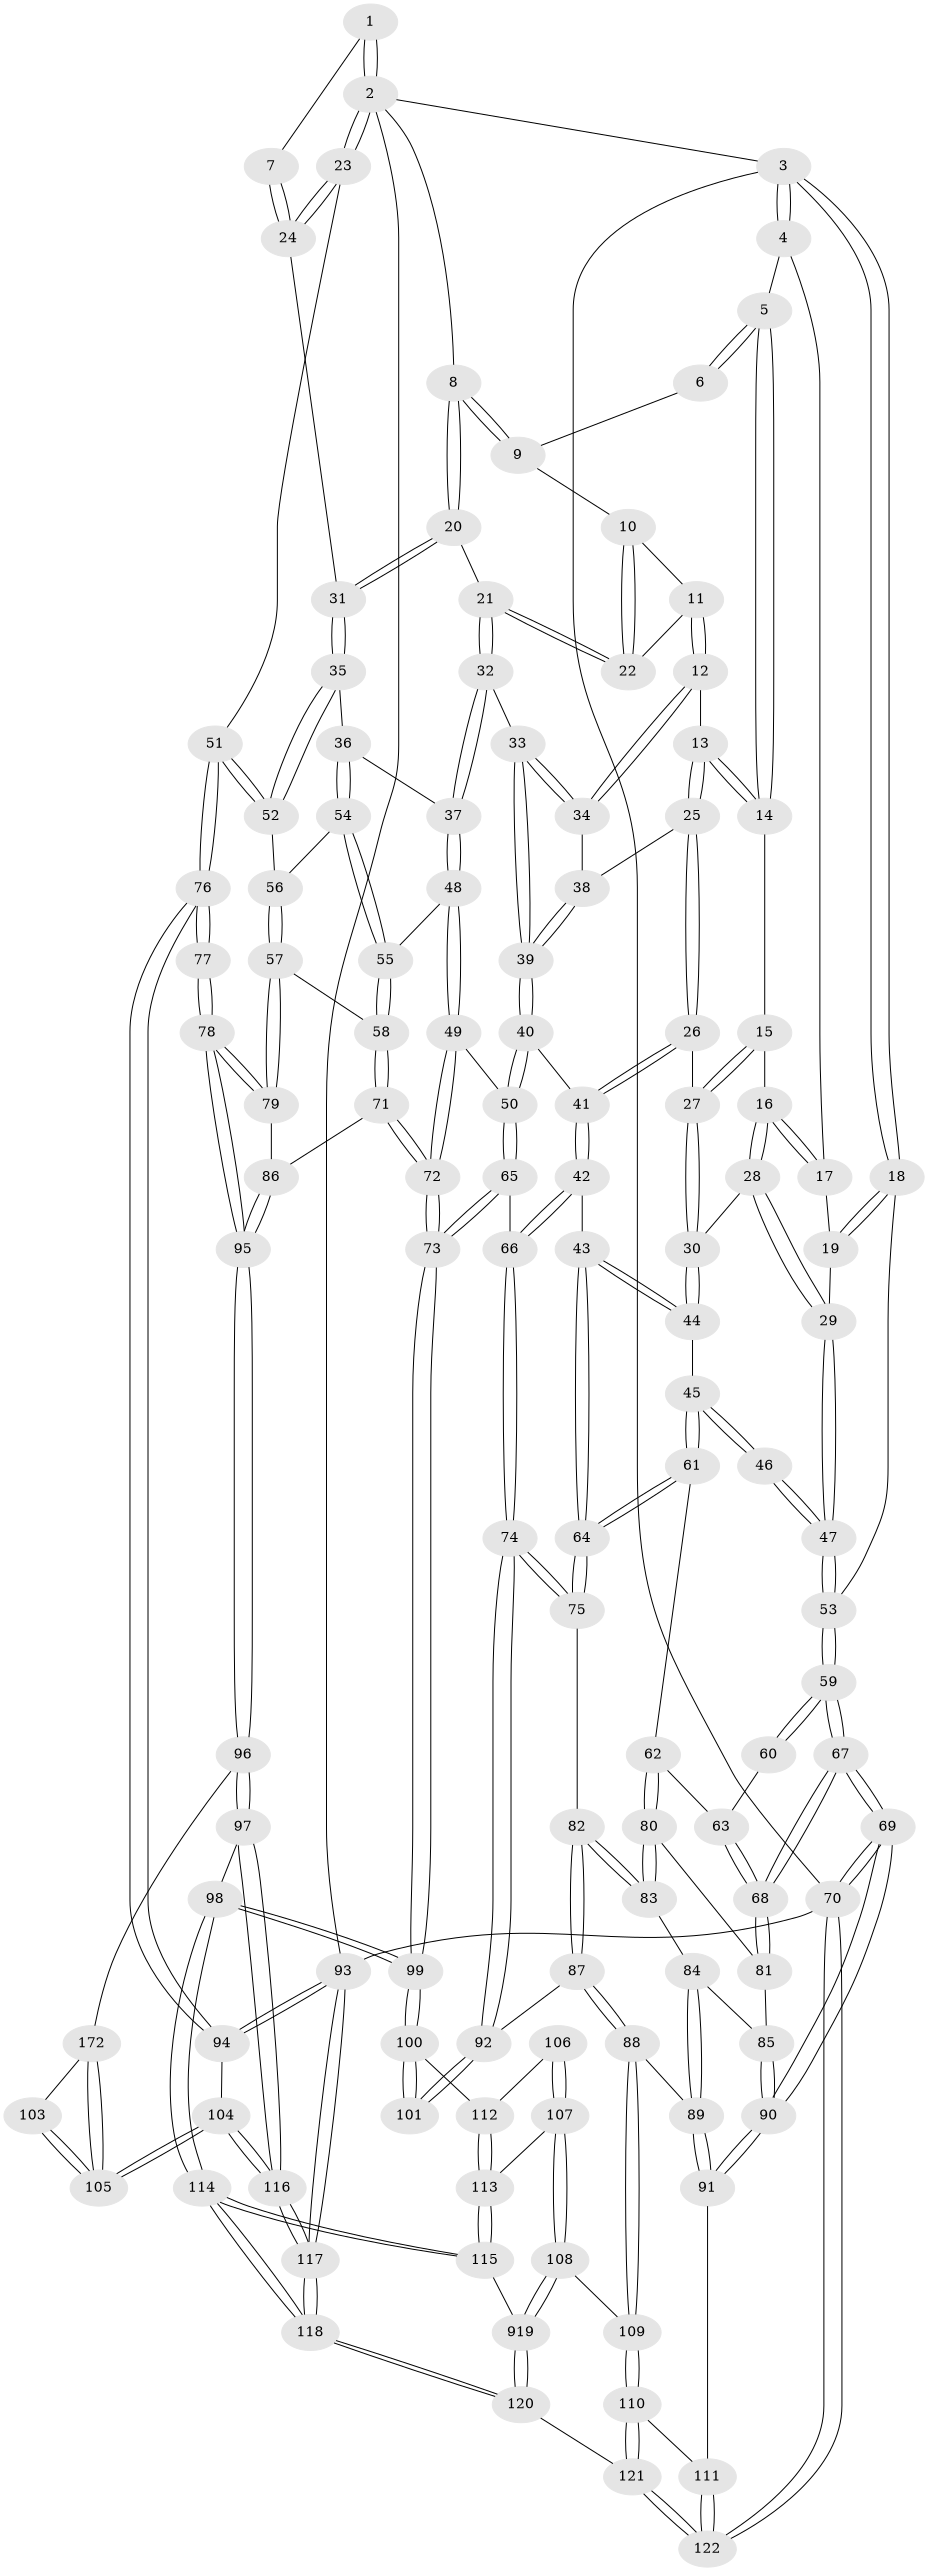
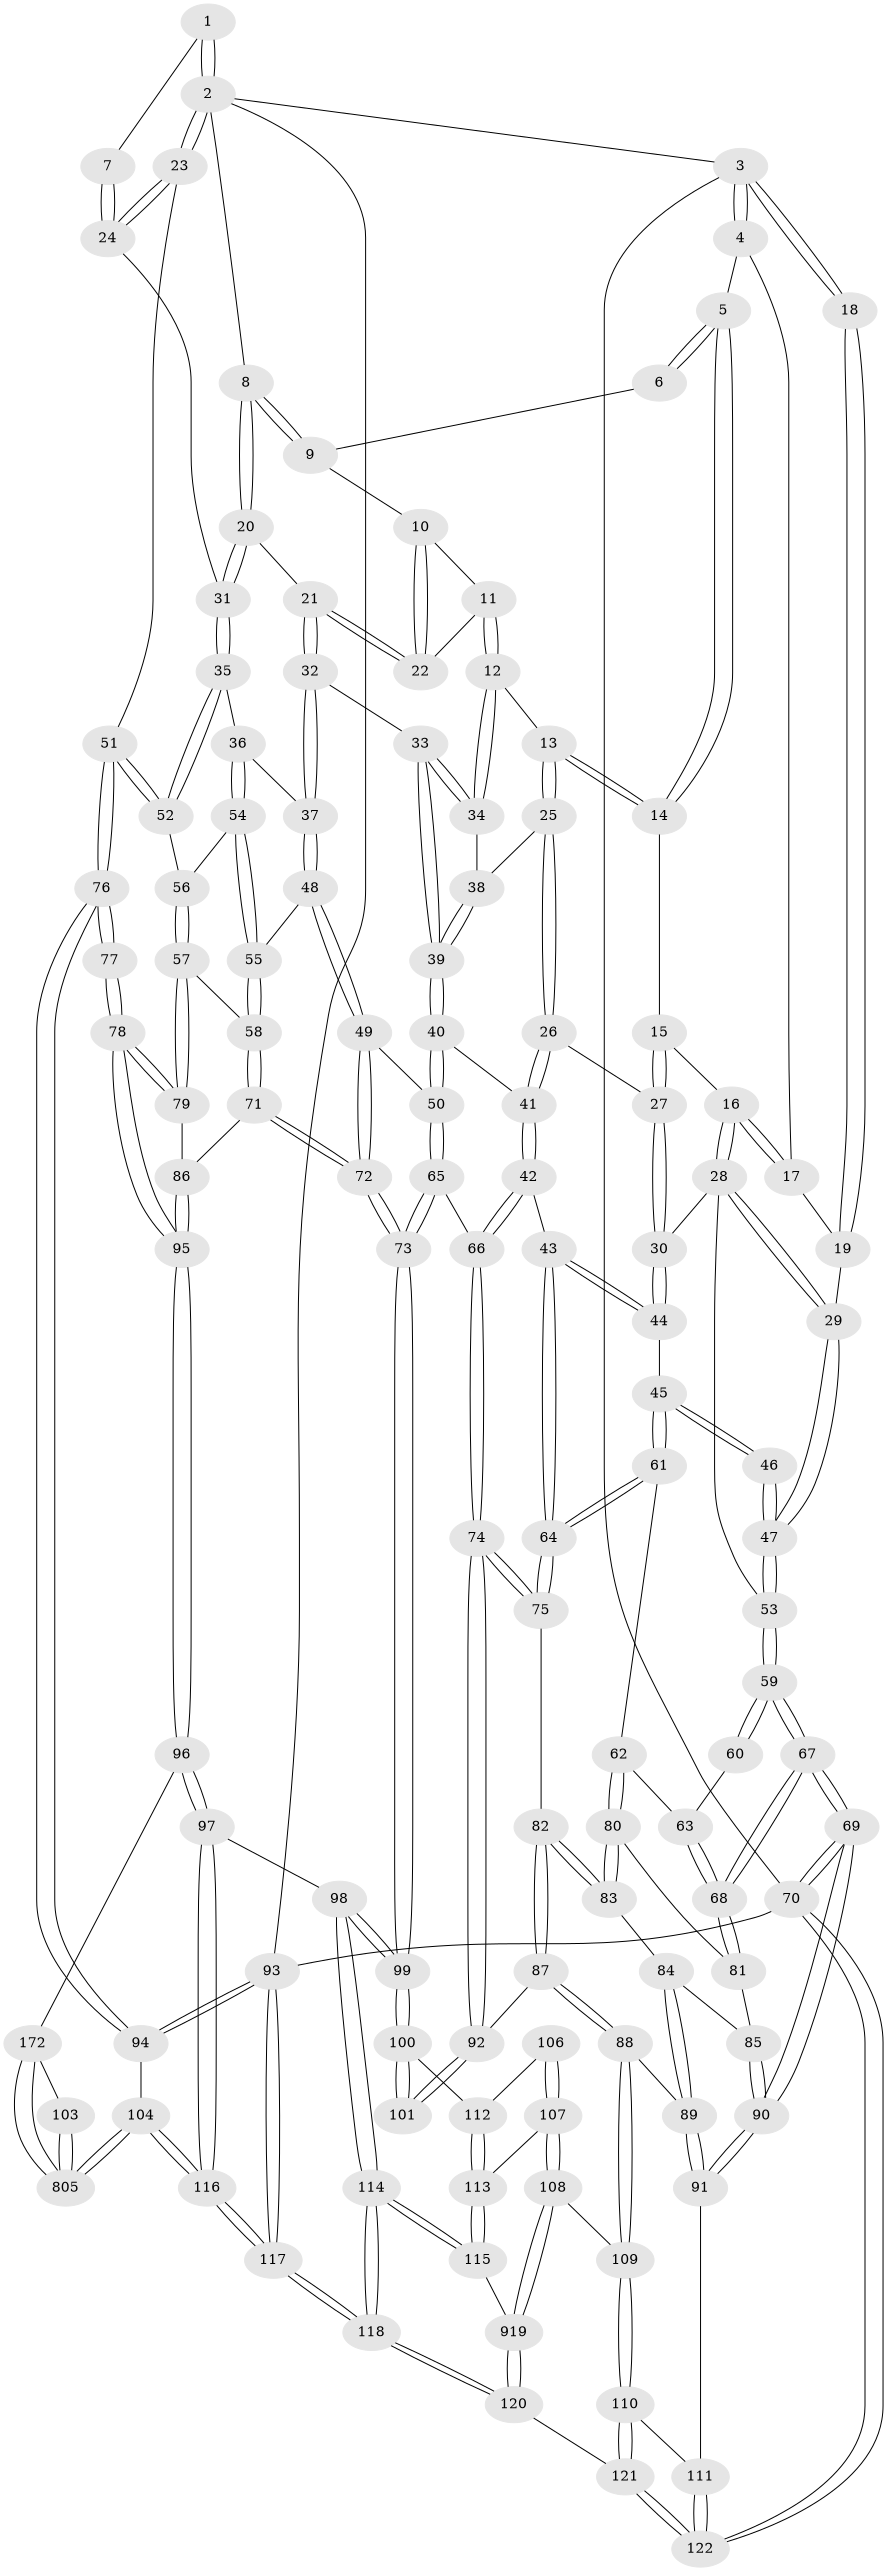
(888, 1400) -> (715, 1400)
(99, 2188) -> (66, 2188)
